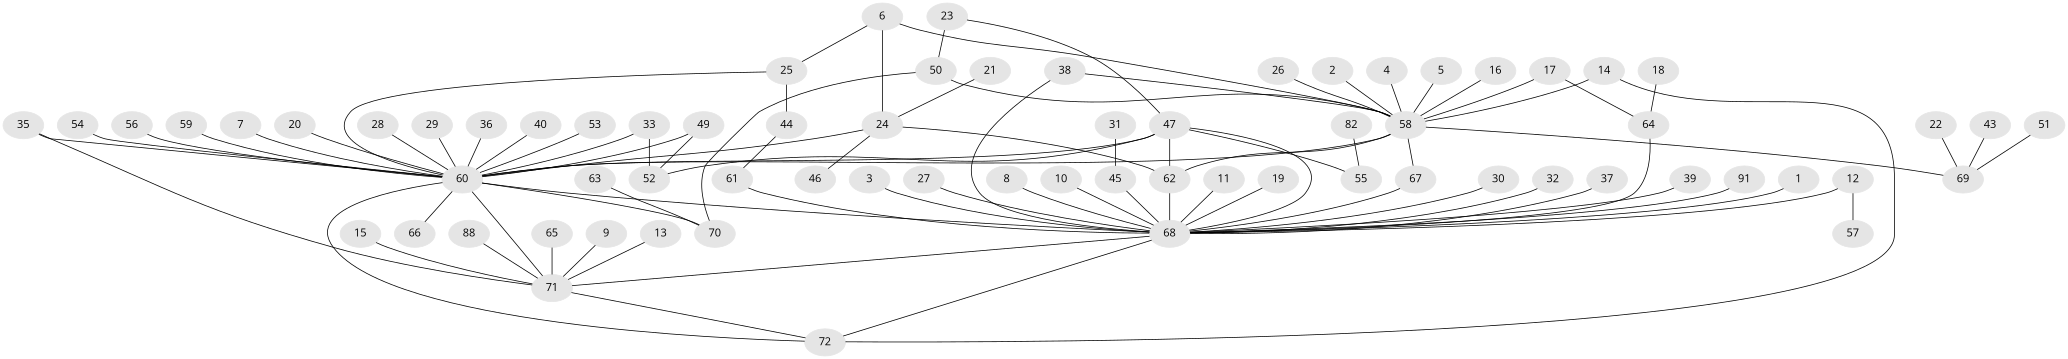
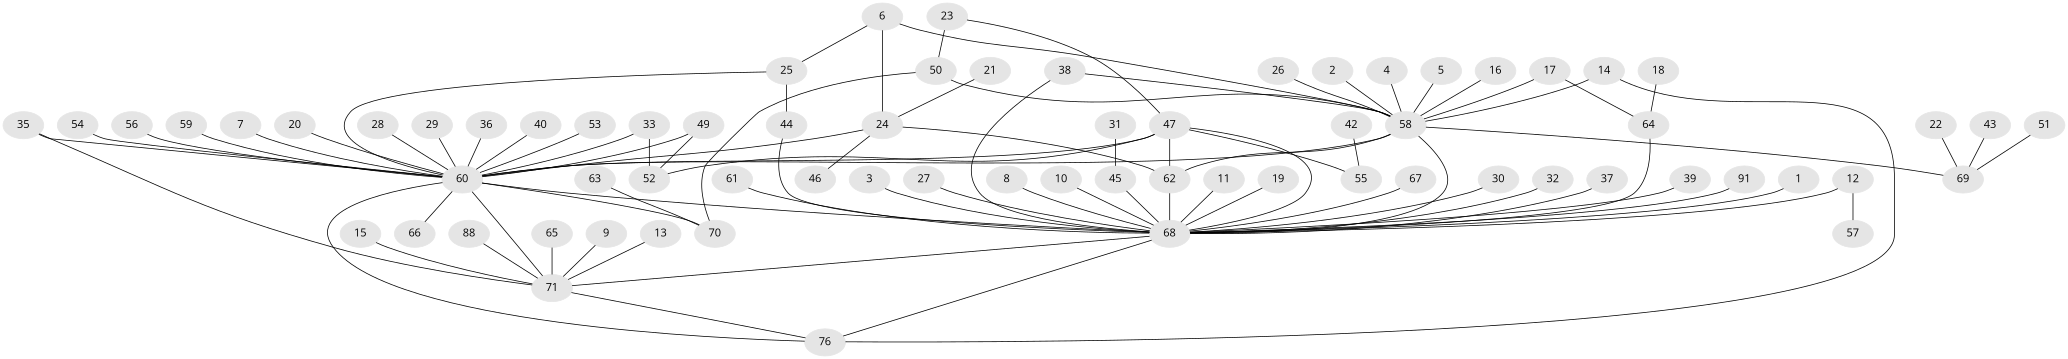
(1351, 125) -> (1351, 125)
(760, 152) -> (939, 221)
(1411, 152) -> (1409, 211)
(825, 342) -> (825, 342)
